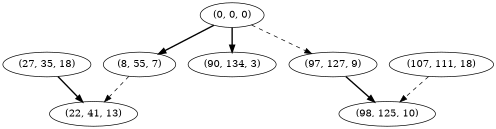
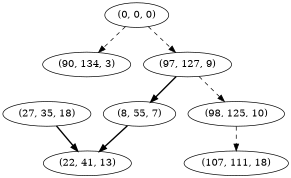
(232, 36) -> (114, 37)
(189, 38) -> (166, 87)
(119, 86) -> (116, 136)
(357, 87) -> (209, 87)
(417, 87) -> (236, 135)
